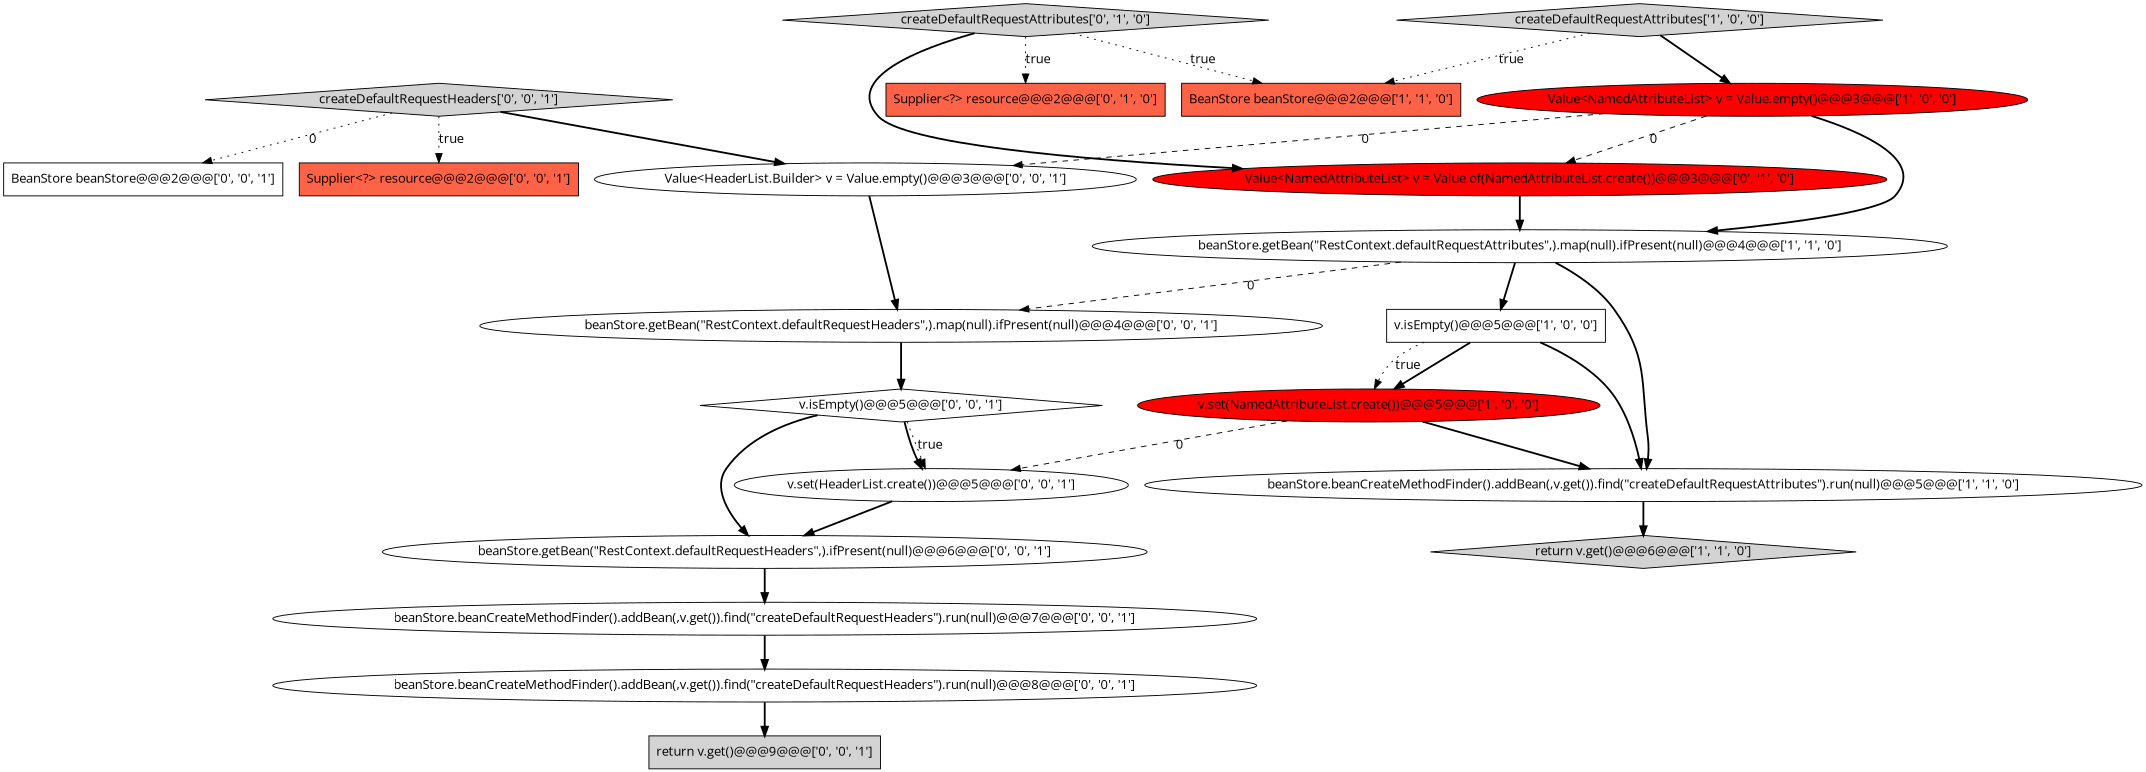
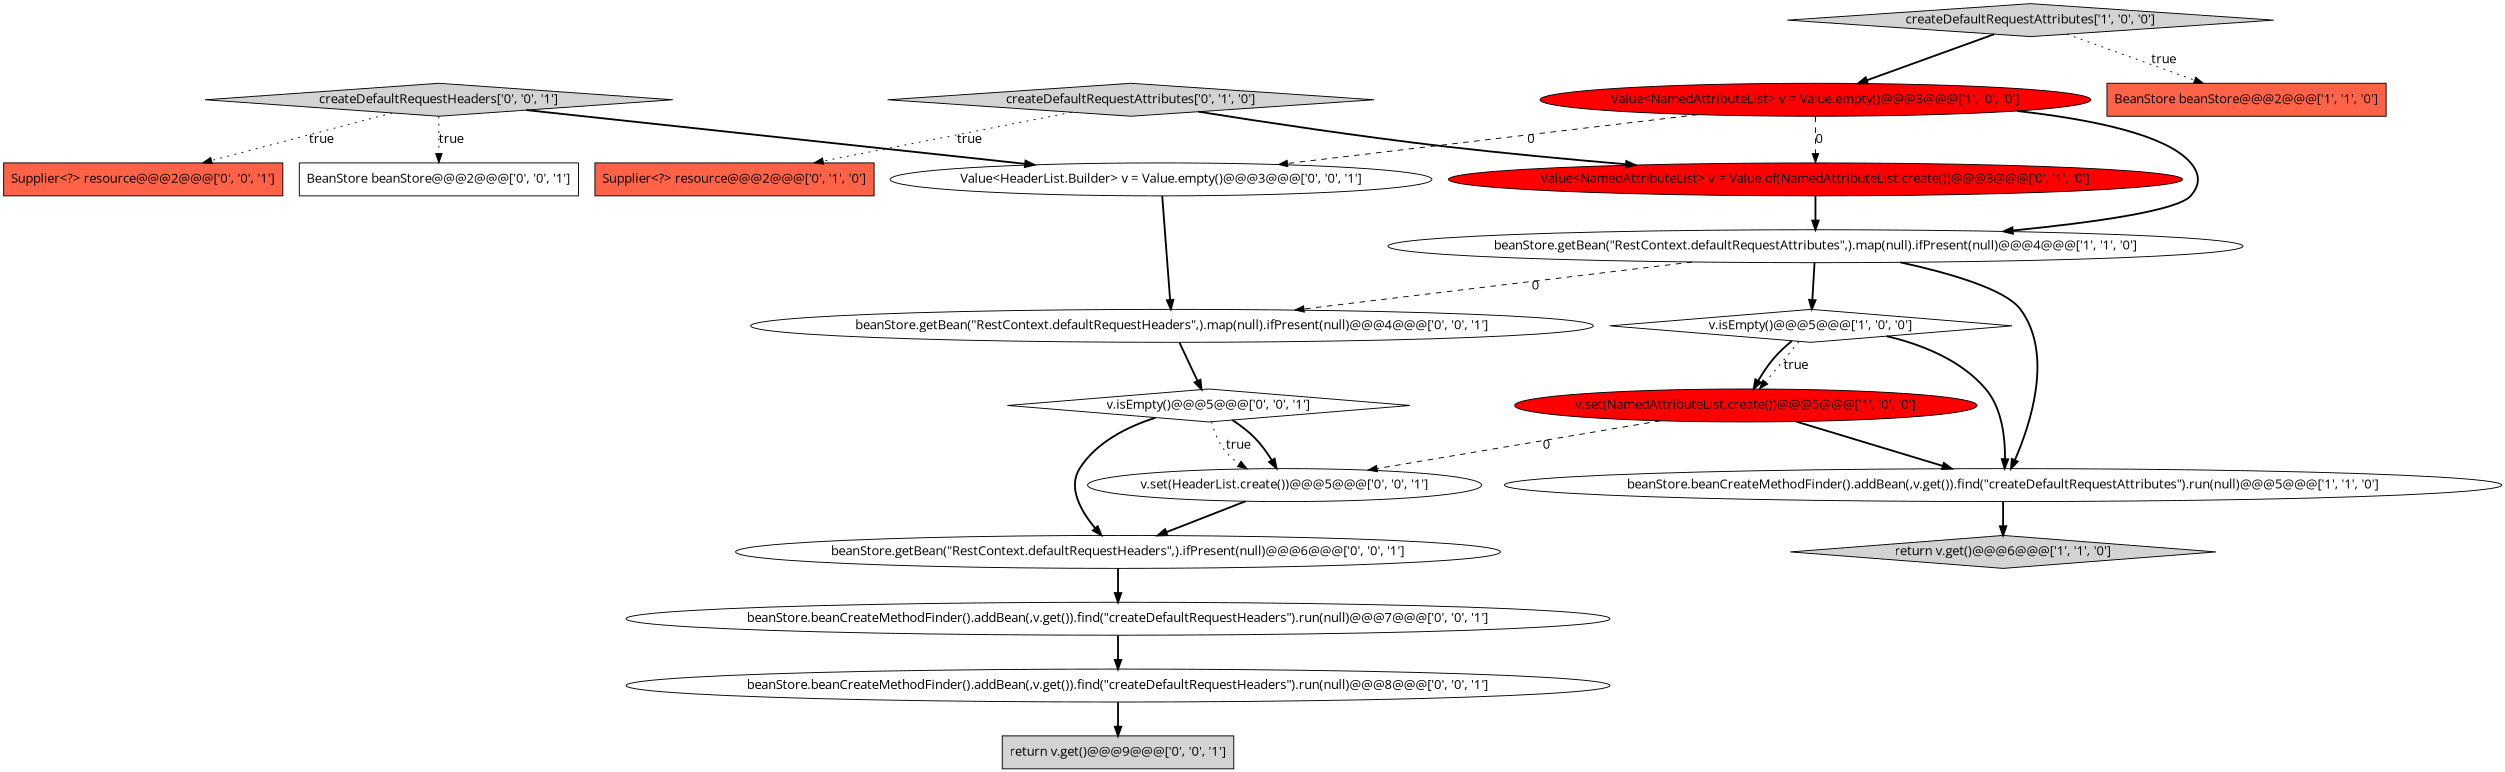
(1163, 57) -> none
(313, 140) -> (452, 140)
(1496, 326) -> (1811, 326)
